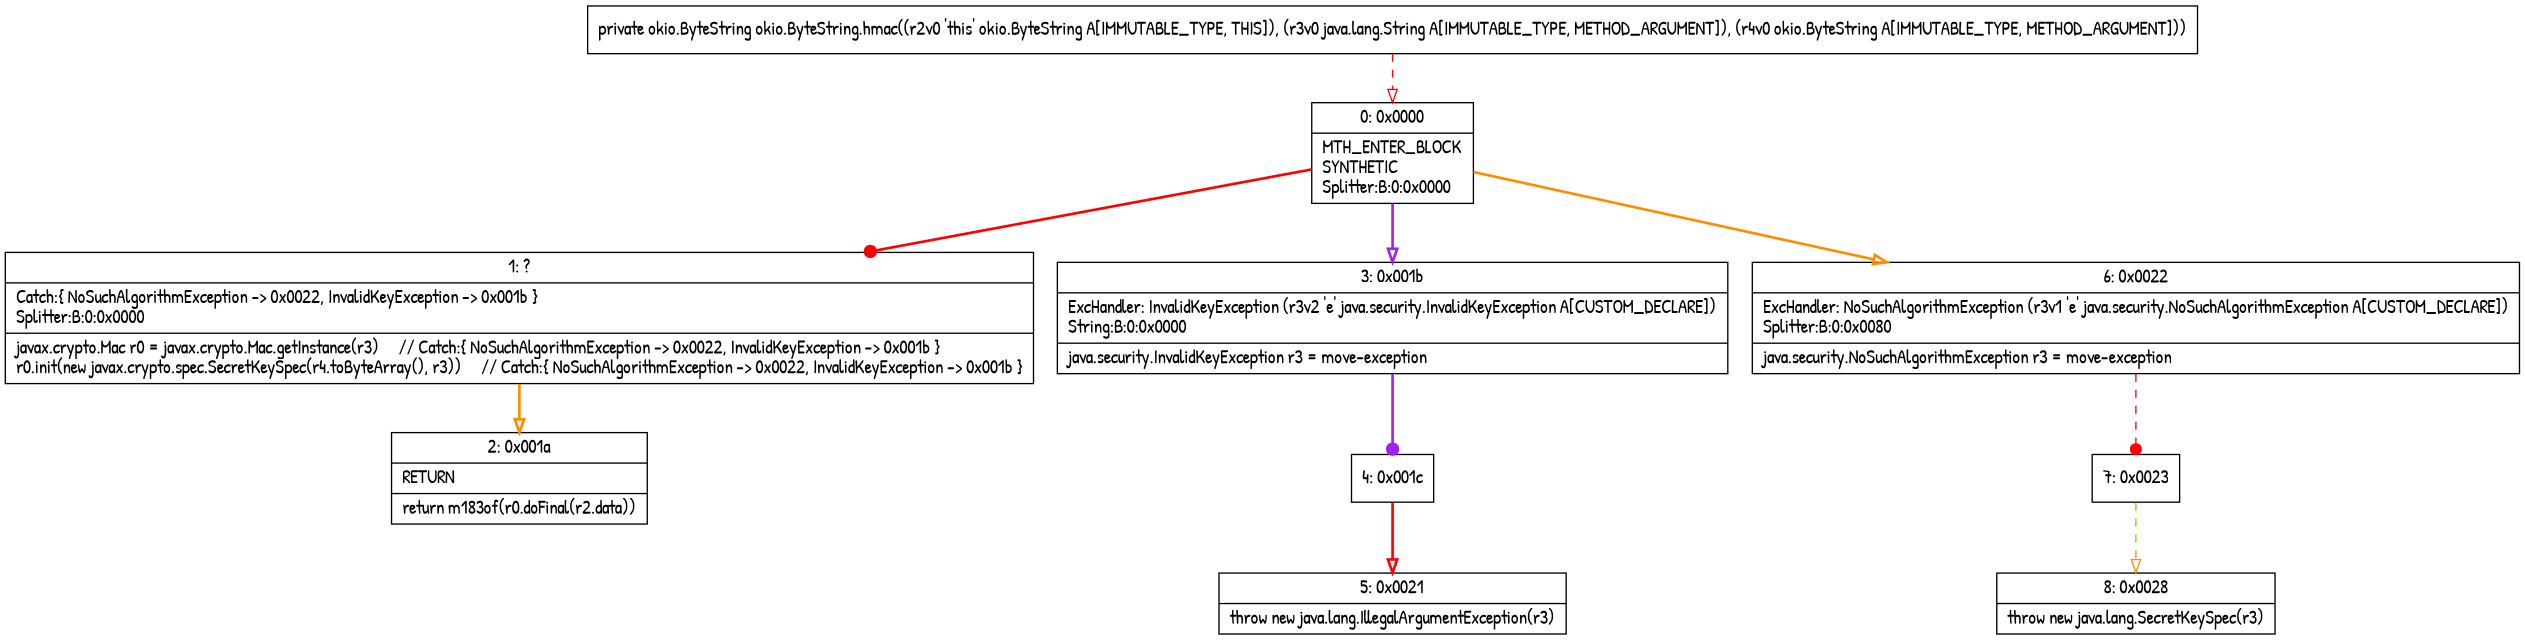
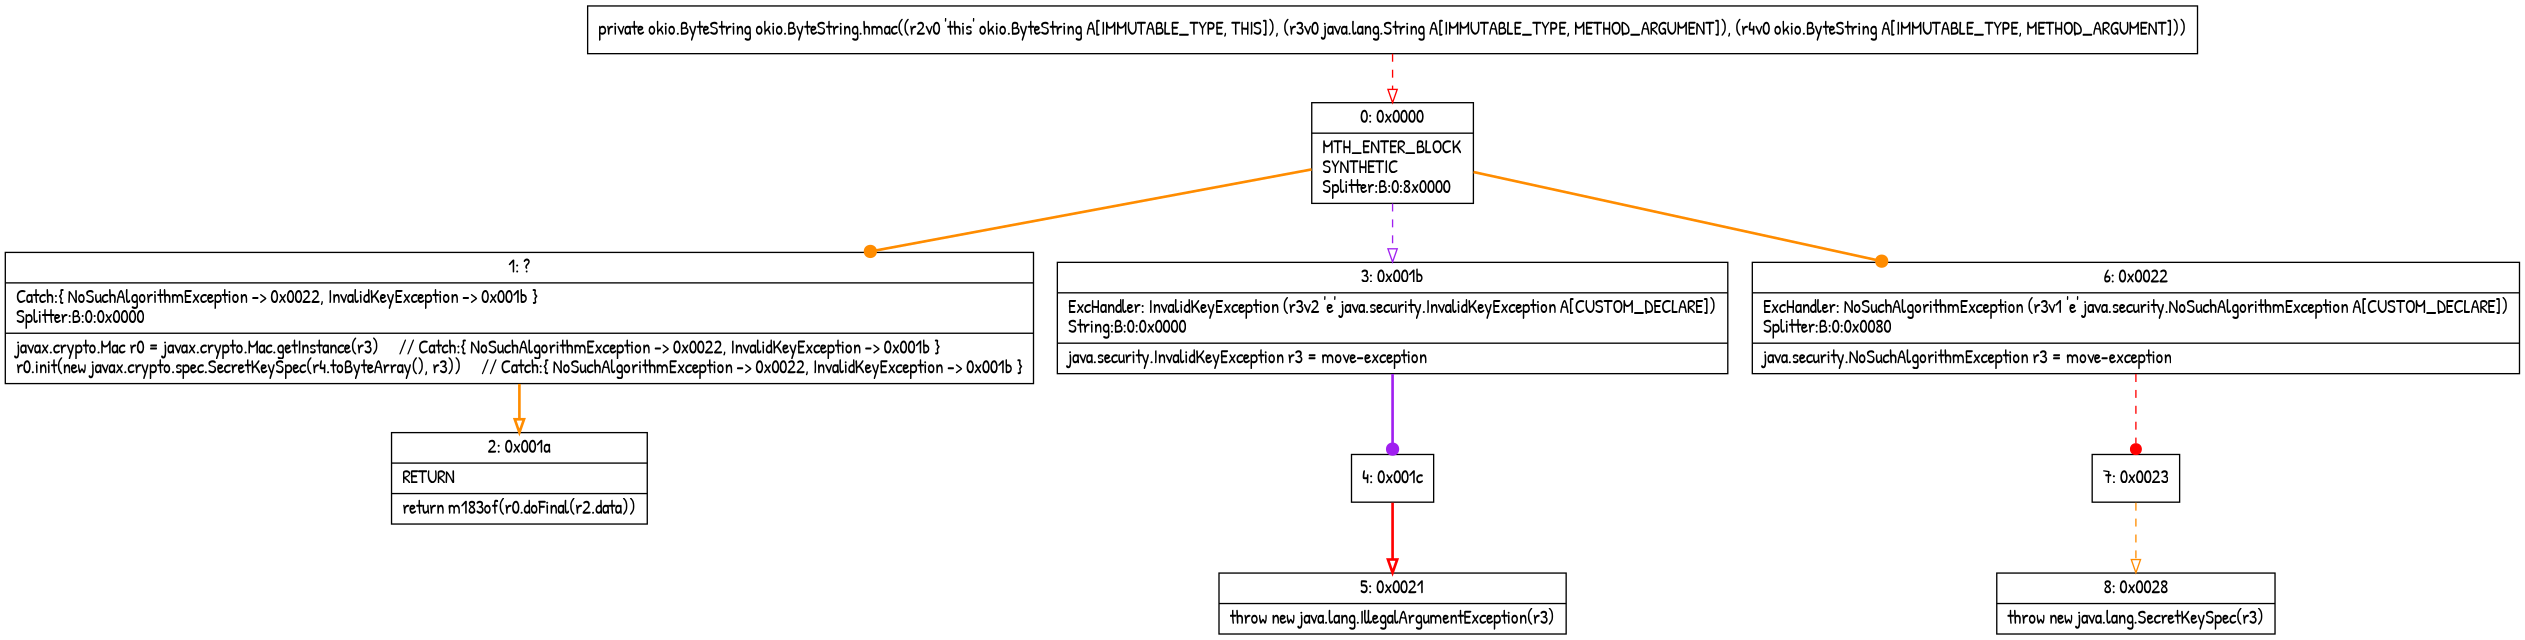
(1387, 187) -> (1387, 187)
(1094, 210) -> (1094, 210)
(1674, 216) -> (1675, 216)
(1393, 226) -> (1393, 226)
